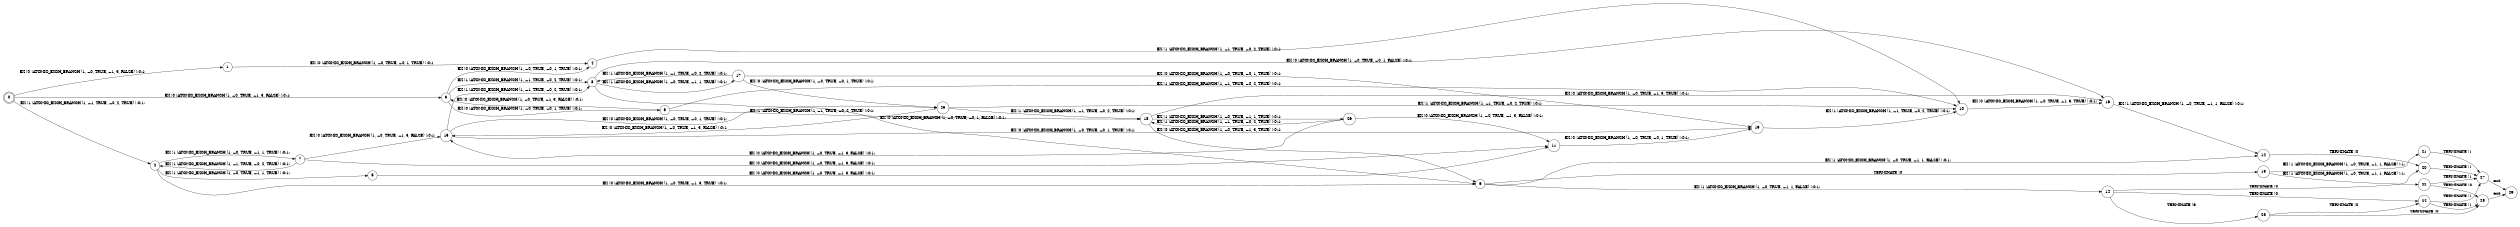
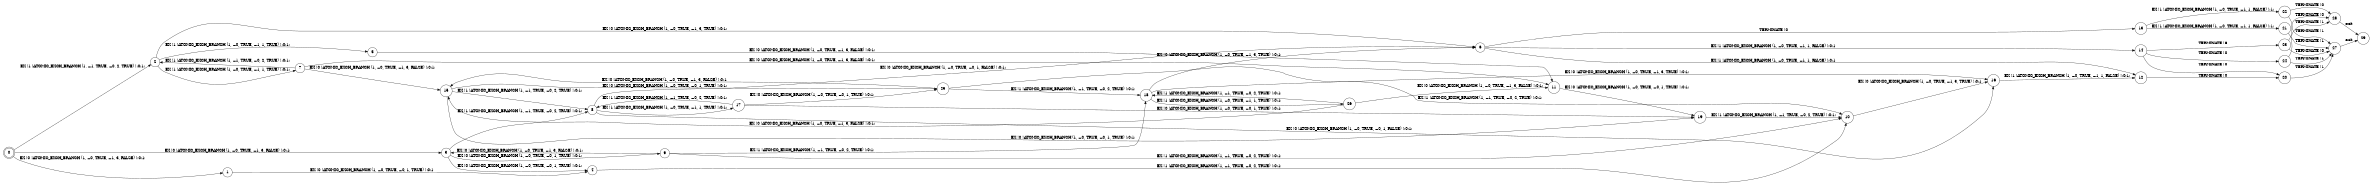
(2343, 212) -> (2307, 56)
